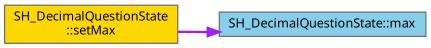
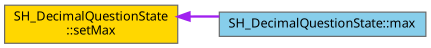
(193, 32) -> (205, 16)
